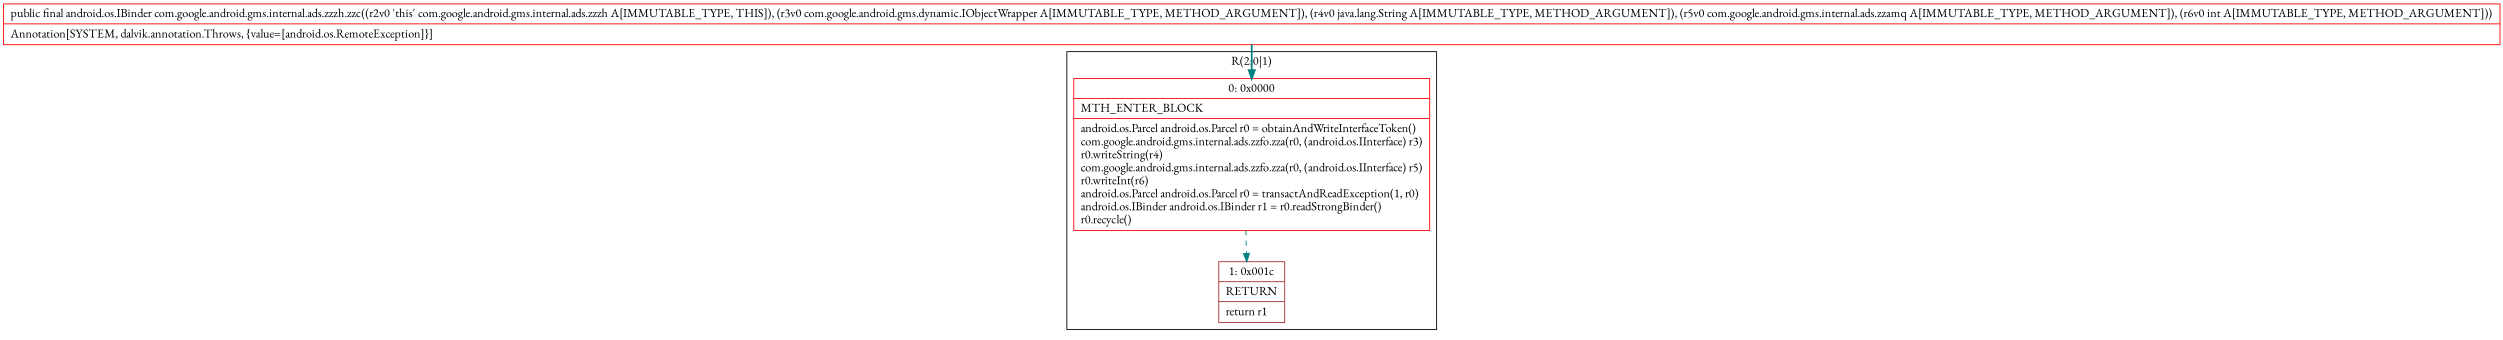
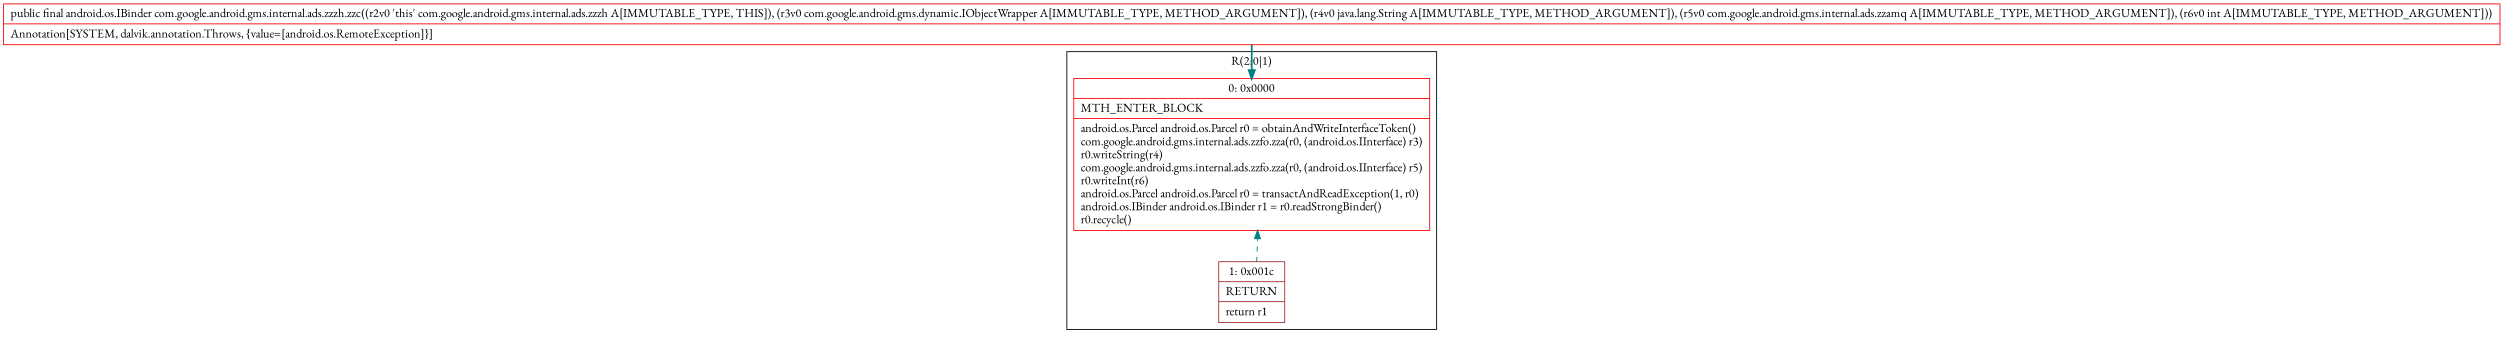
(1246, 242) -> (1257, 250)
